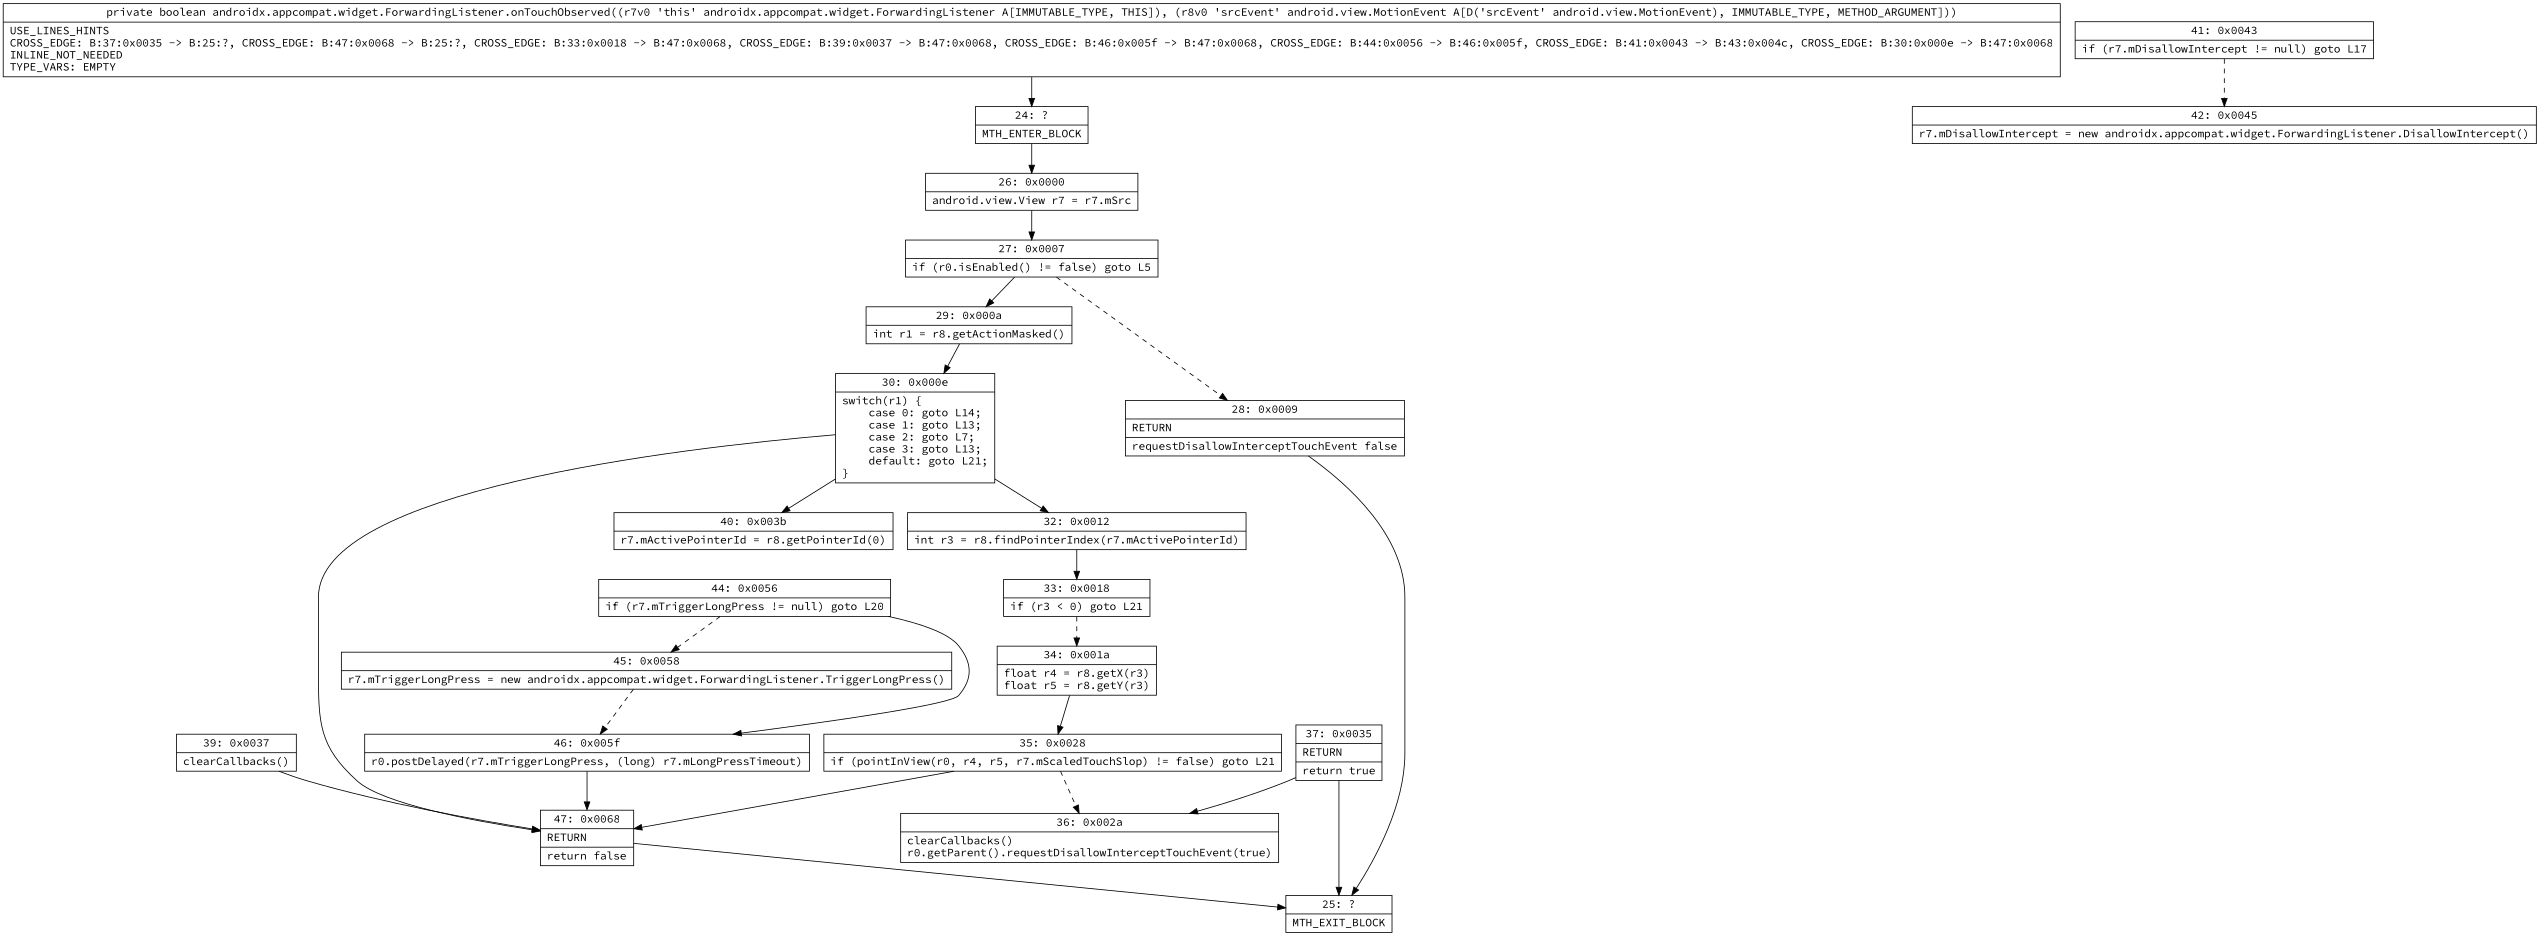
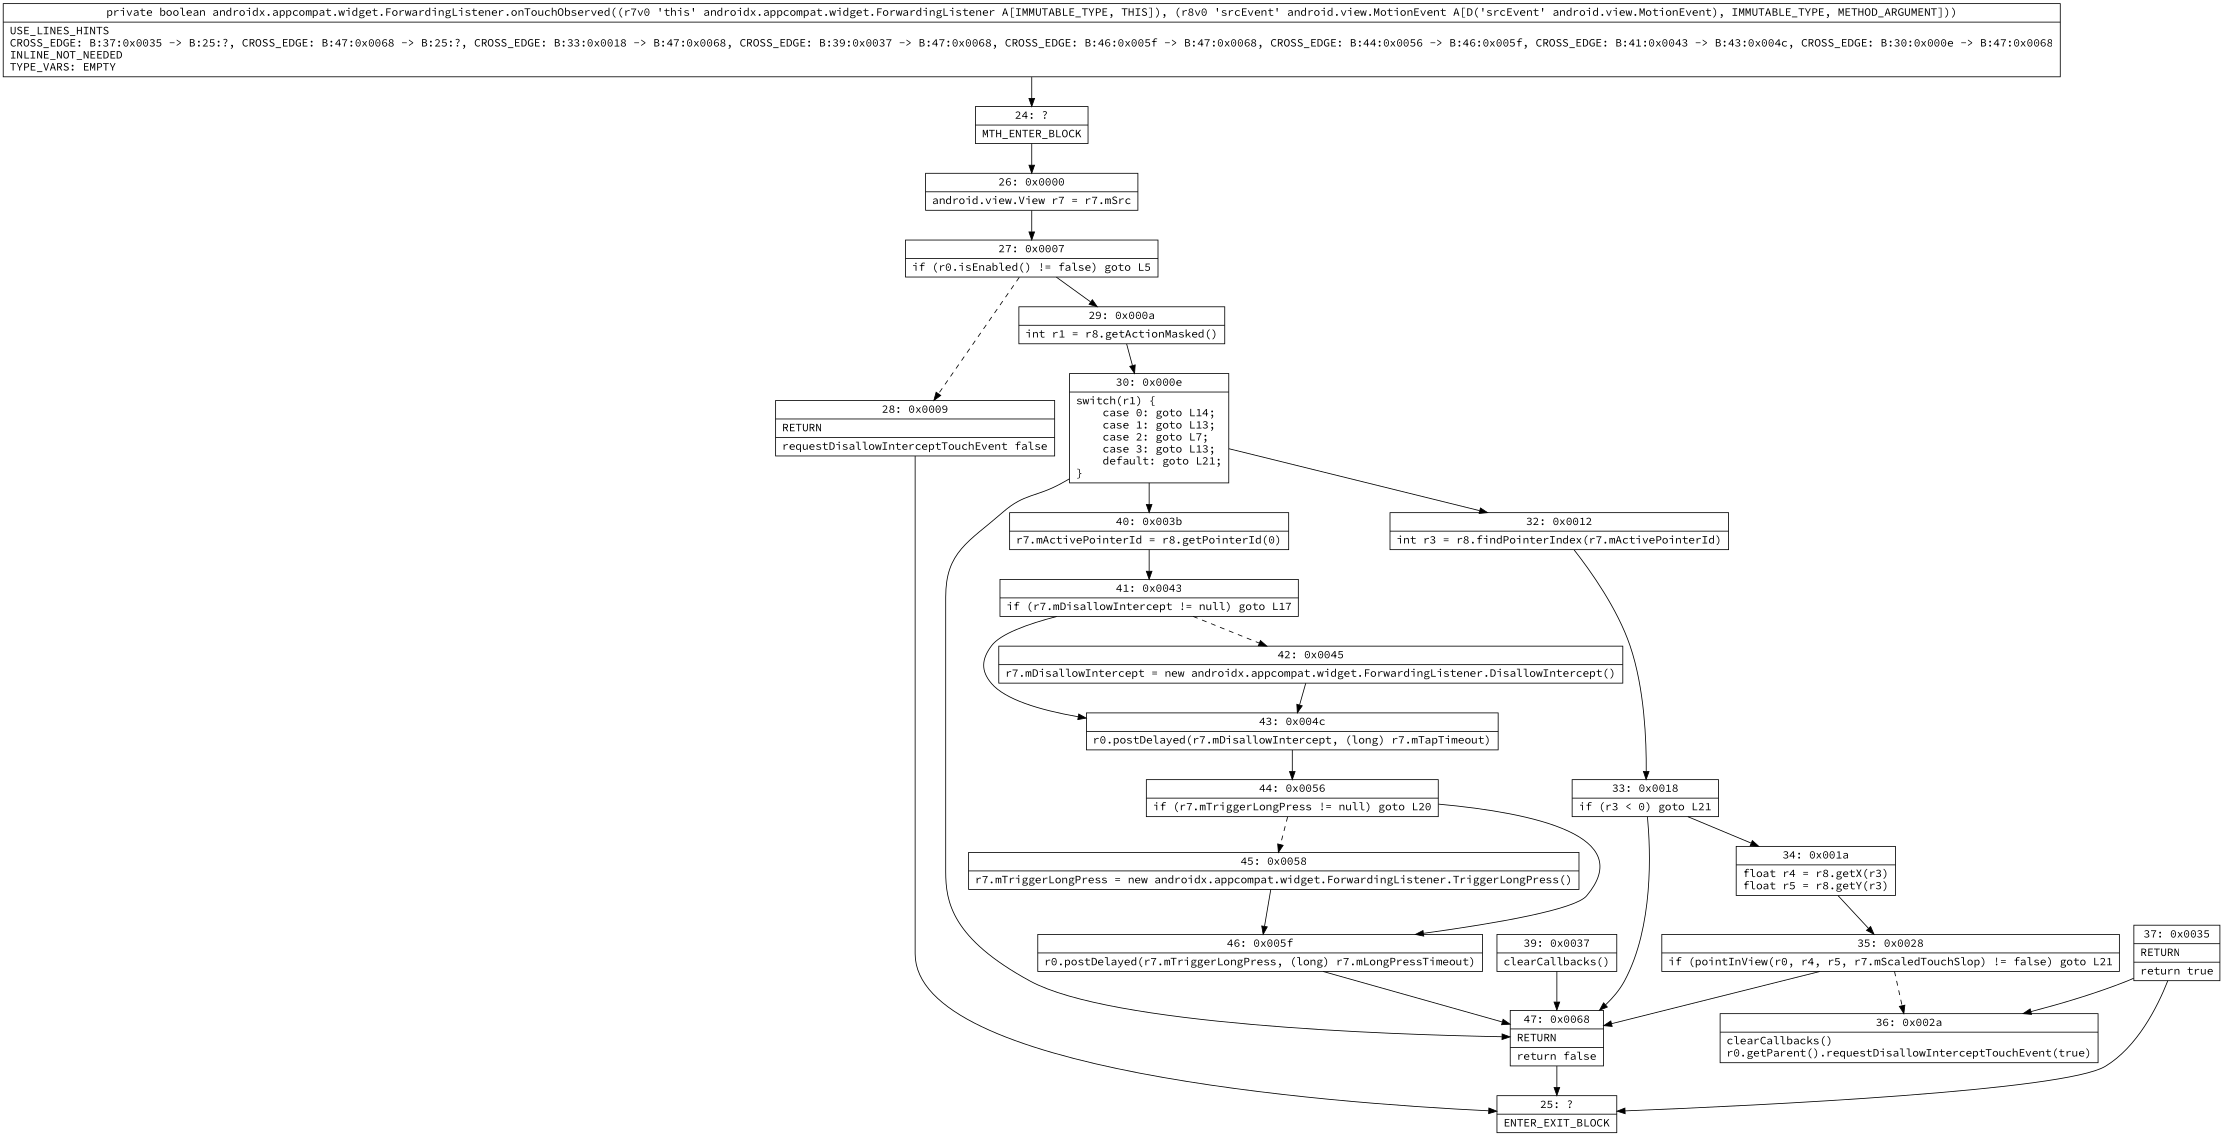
none -> (1149, 560)
(1077, 627) -> (1719, 830)
(619, 708) -> (1268, 908)
none -> (1292, 731)
none -> (1645, 916)
(1339, 923) -> (1557, 1123)
